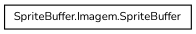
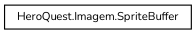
(98, 17) -> (98, 17)
